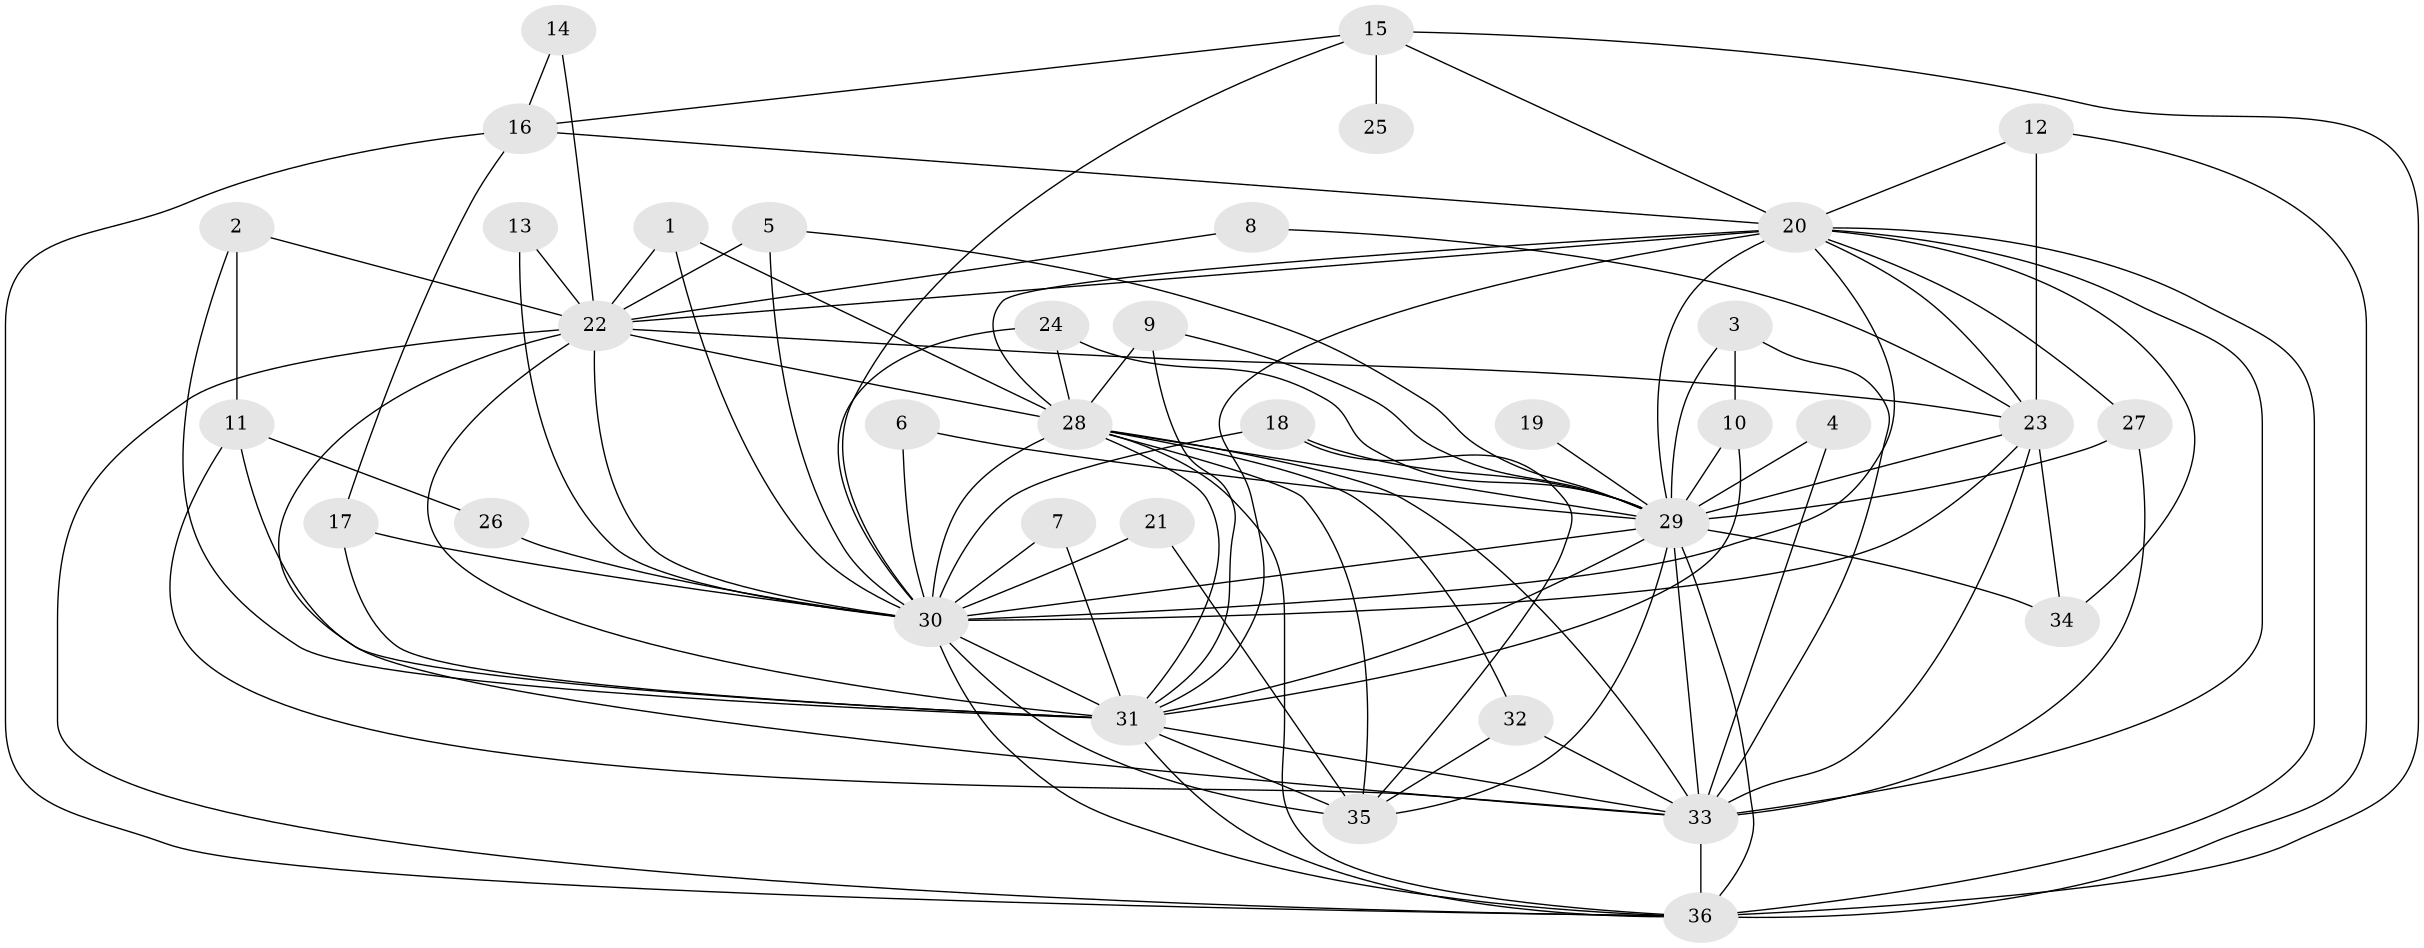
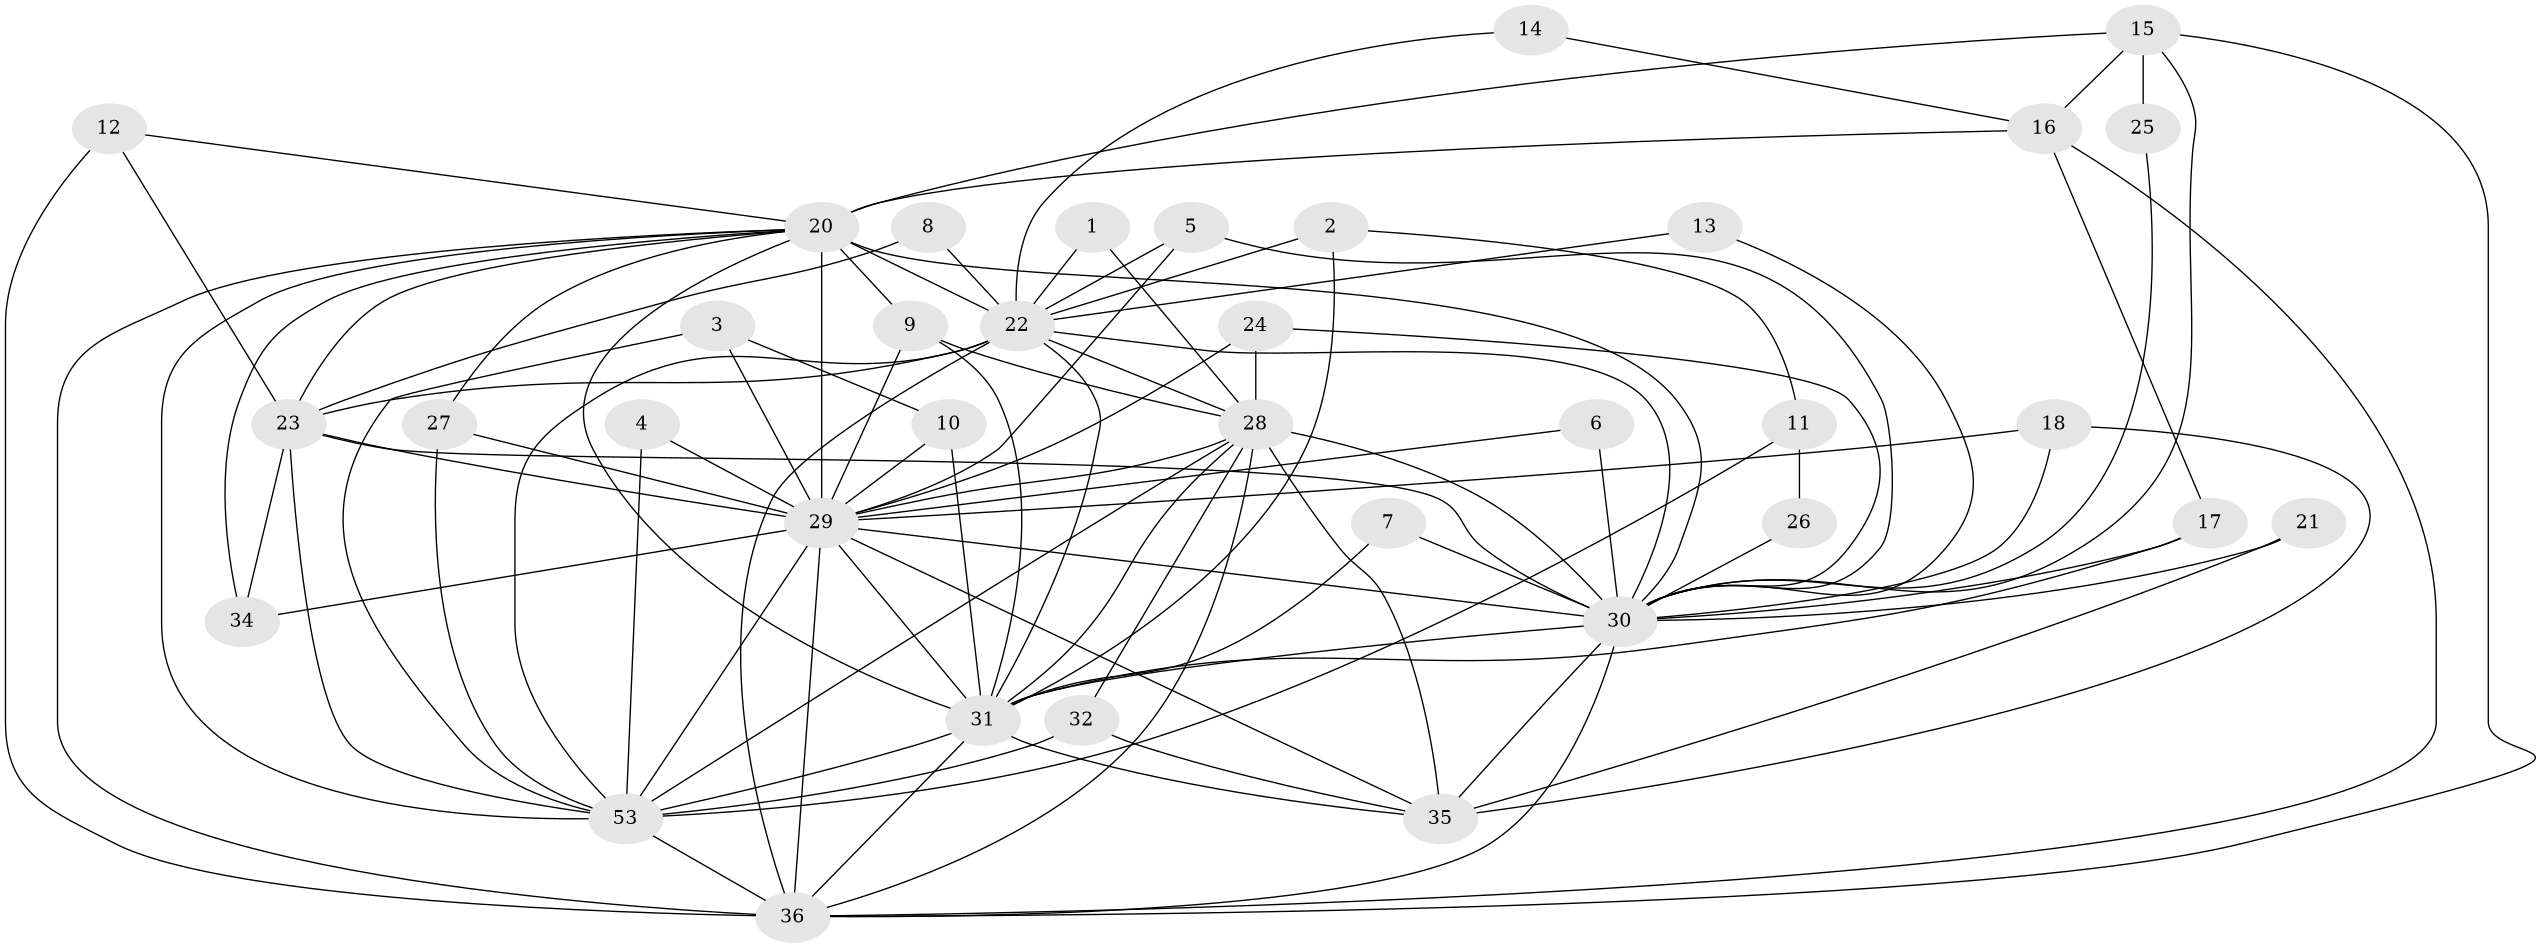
(1315, 260) -> (866, 277)
(1532, 425) -> none
(751, 456) -> (2047, 538)
(605, 687) -> none
(1701, 819) -> (626, 819)
